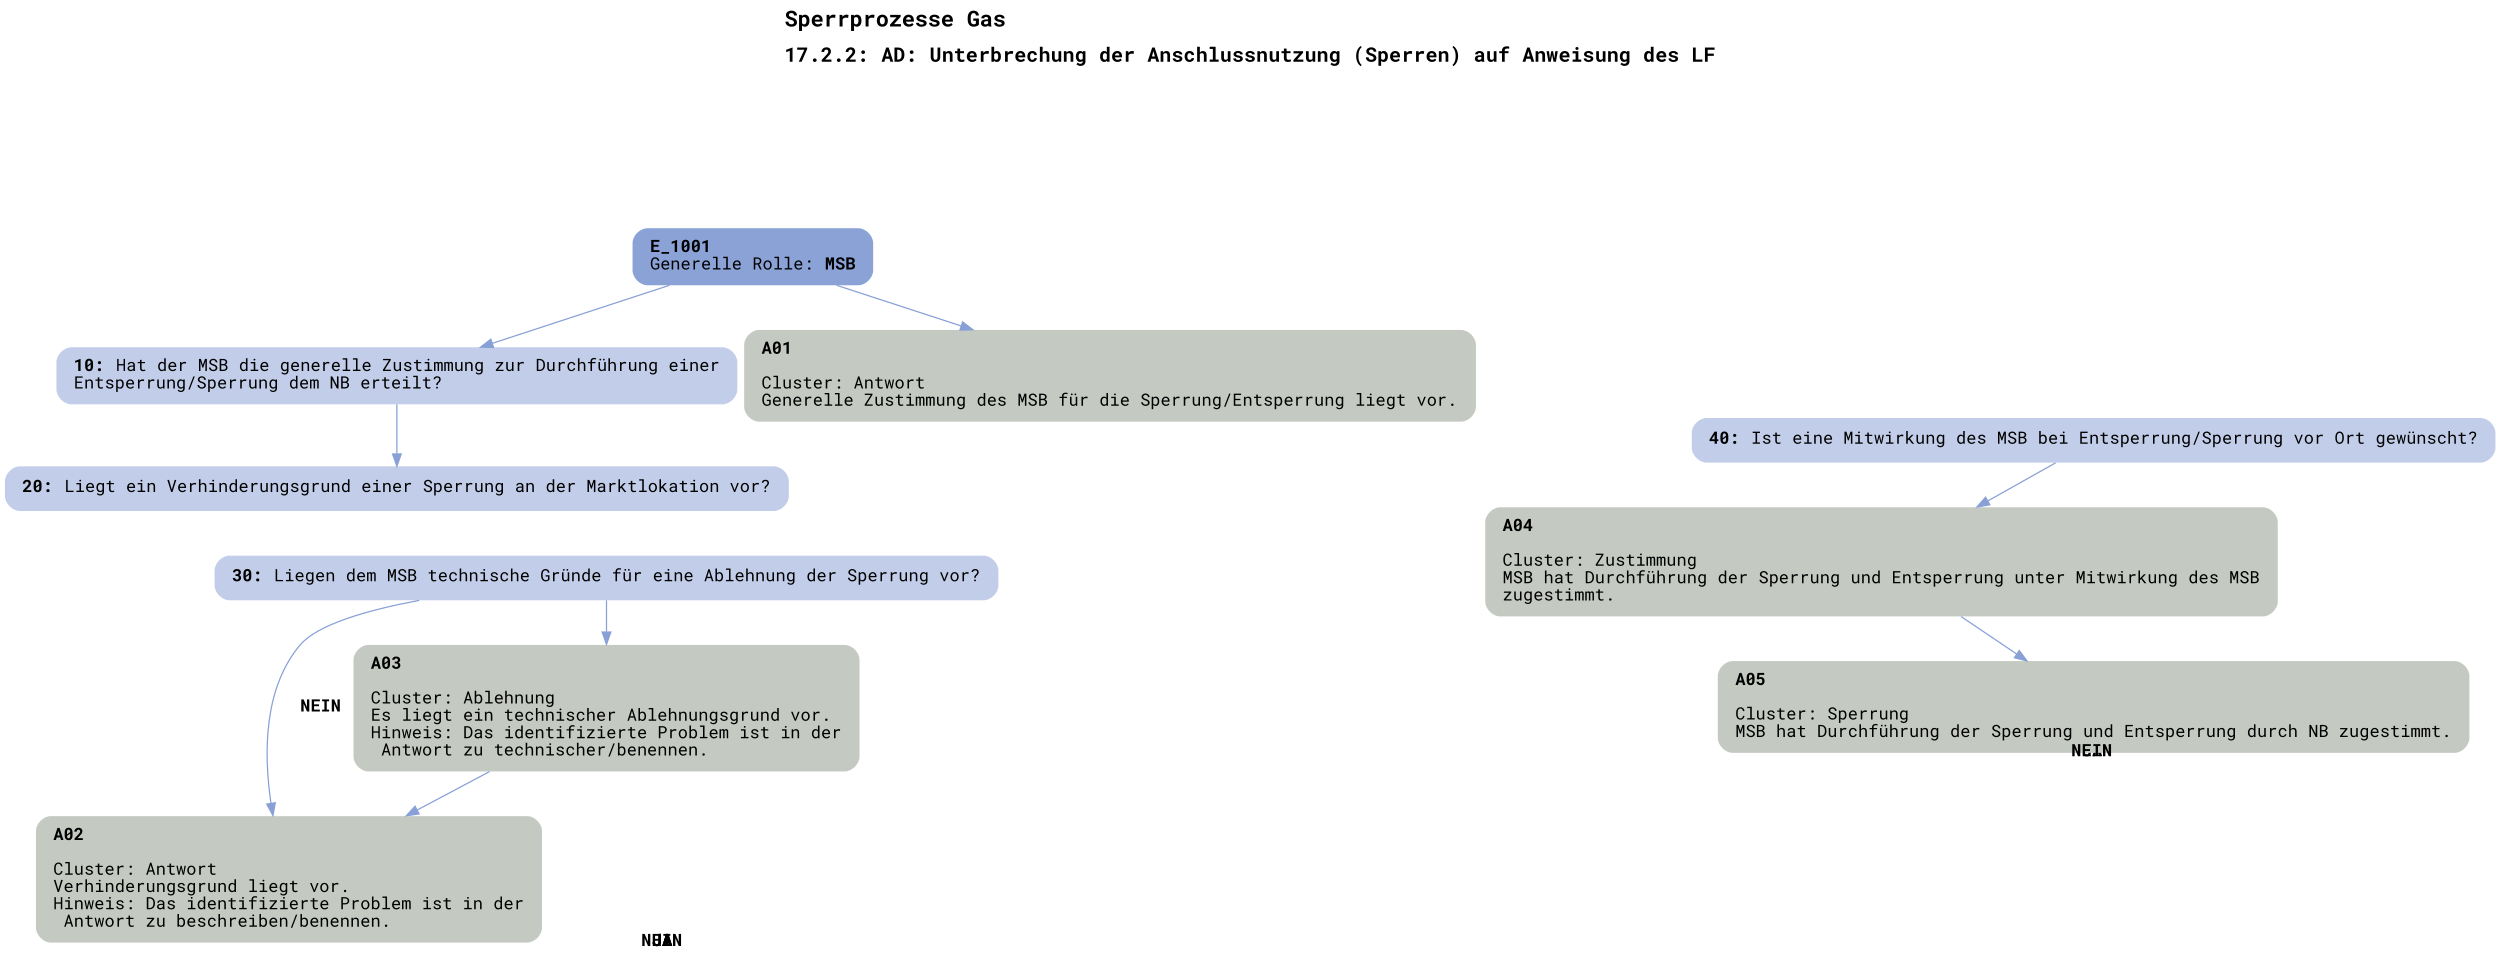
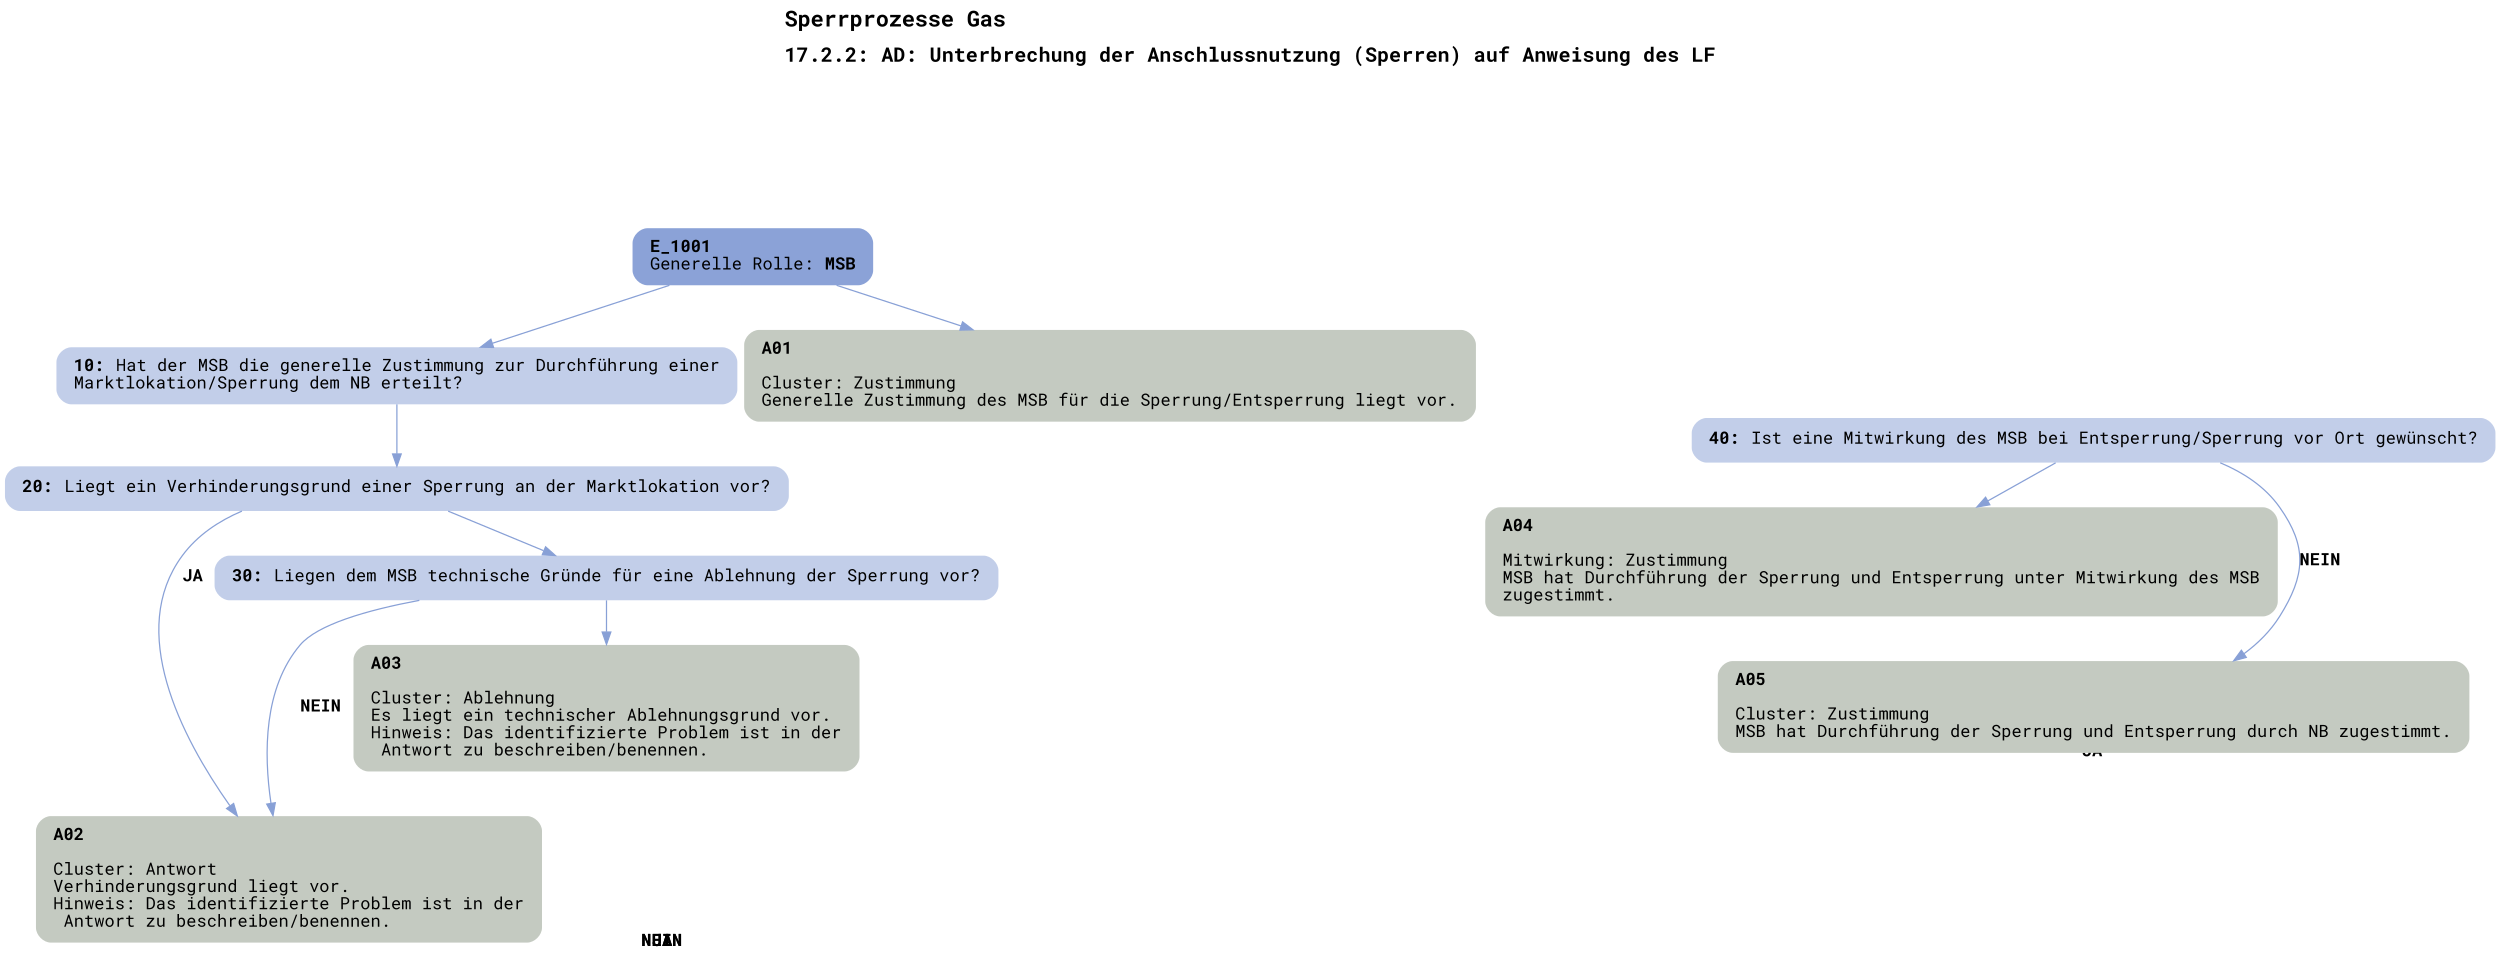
(259, 383) -> (269, 383)
(844, 383) -> (859, 383)
none -> (496, 531)
(1600, 561) -> (1615, 561)
(1989, 635) -> (2299, 550)
(1823, 714) -> (1833, 714)
(540, 750) -> (540, 750)
(454, 791) -> (160, 649)
